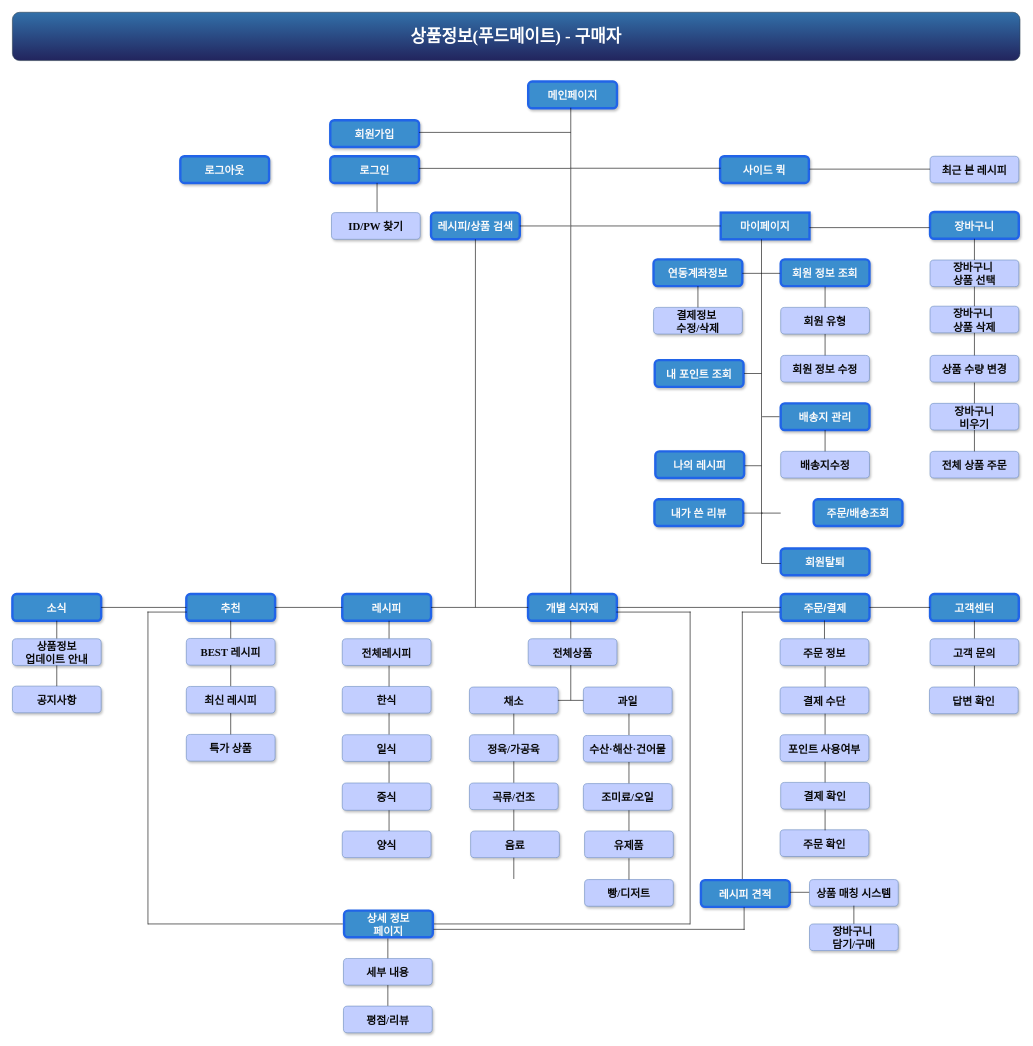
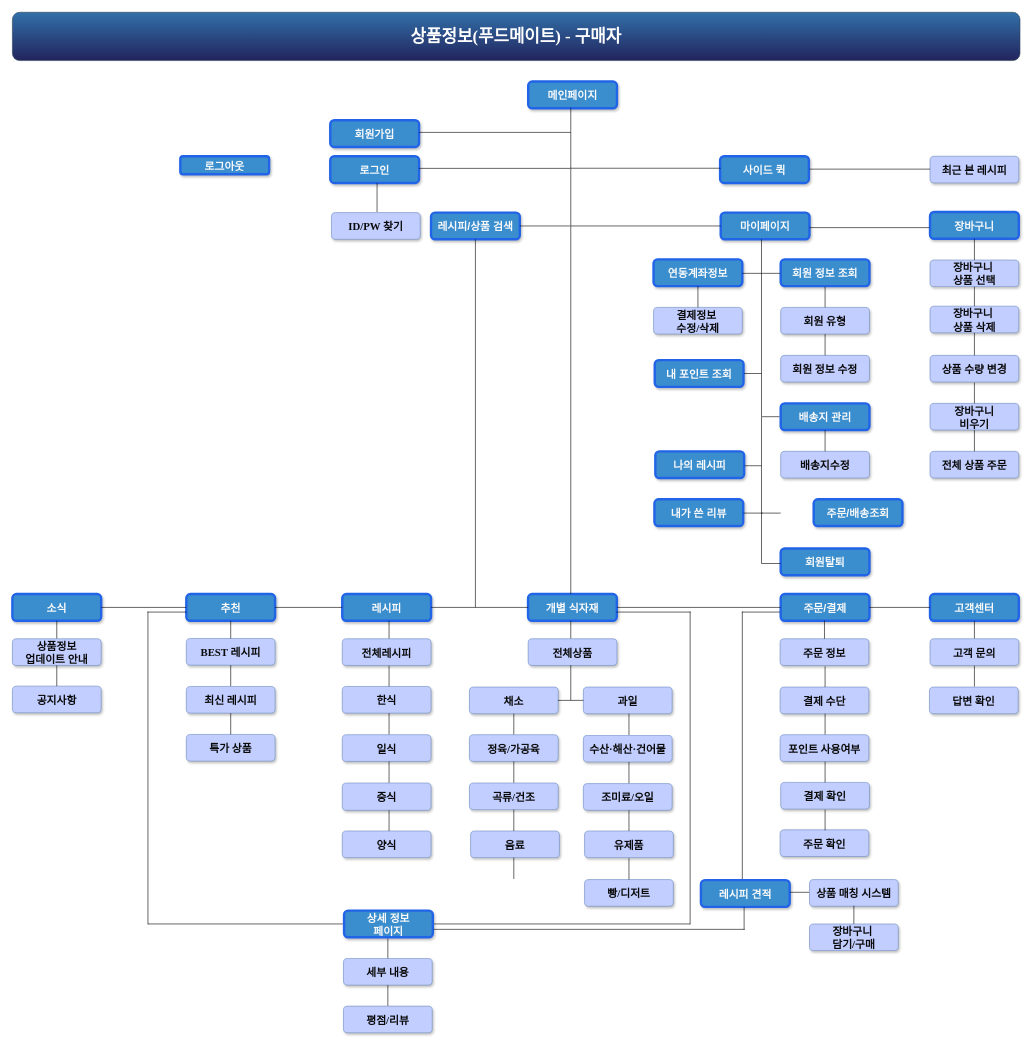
(225, 170) -> (225, 165)
(765, 226) -> (765, 226)
